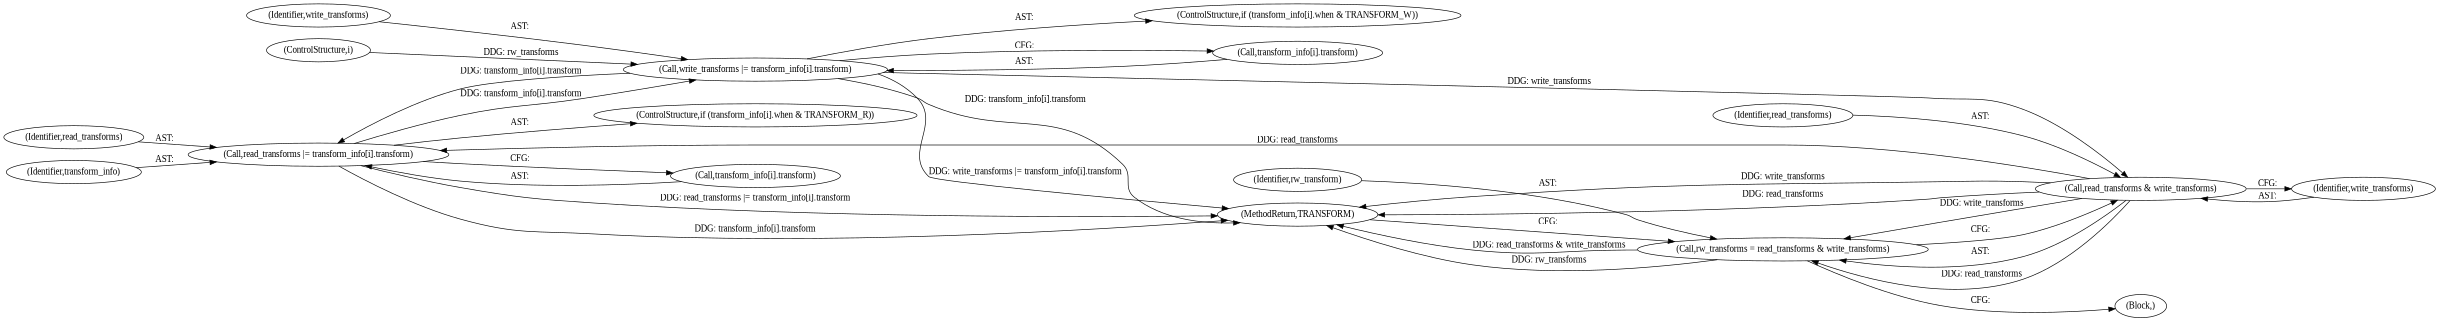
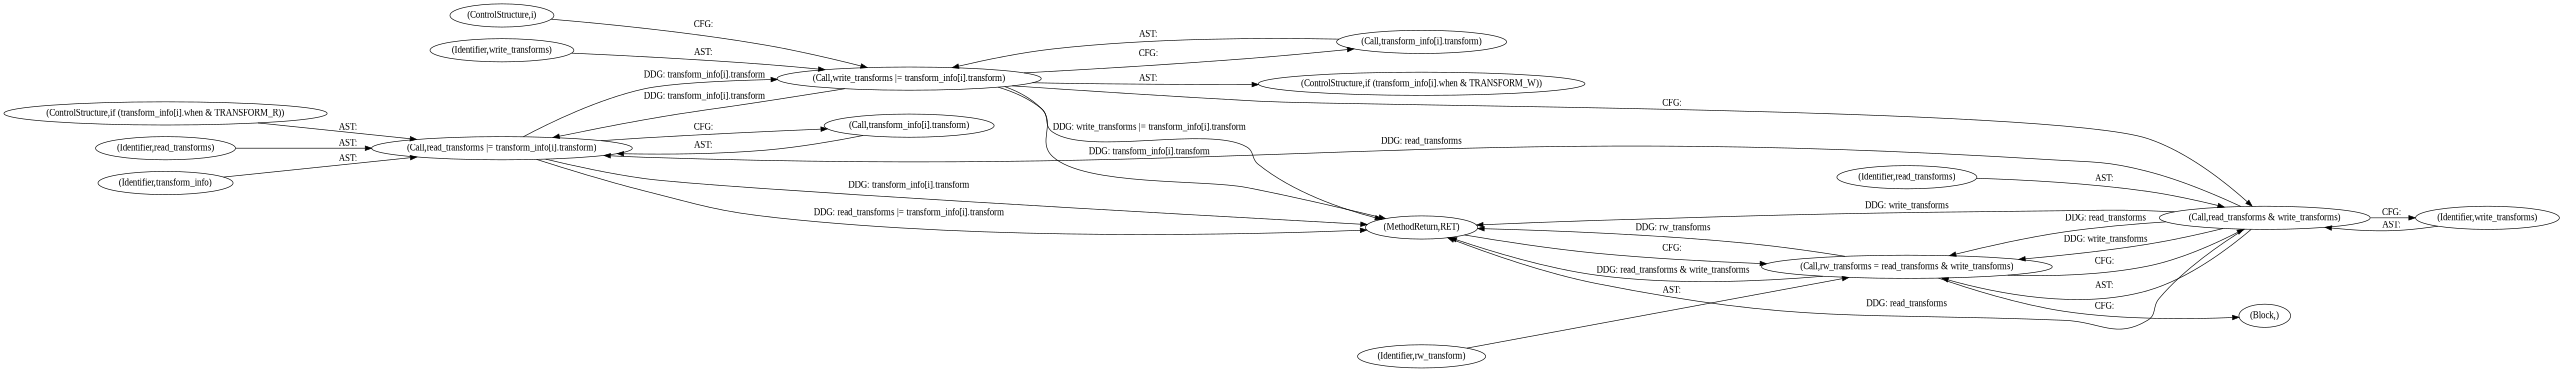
(521, 53) -> (705, 25)
(1549, 82) -> (1673, 103)
(512, 133) -> (334, 131)
(1298, 215) -> (1422, 227)
